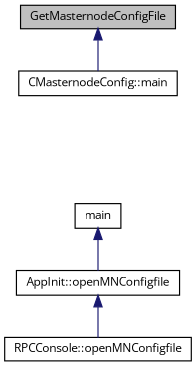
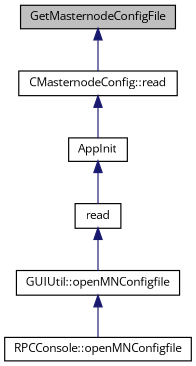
(98, 83) -> (98, 83)
none -> (98, 150)
(98, 216) -> (98, 216)
(98, 283) -> (98, 283)
